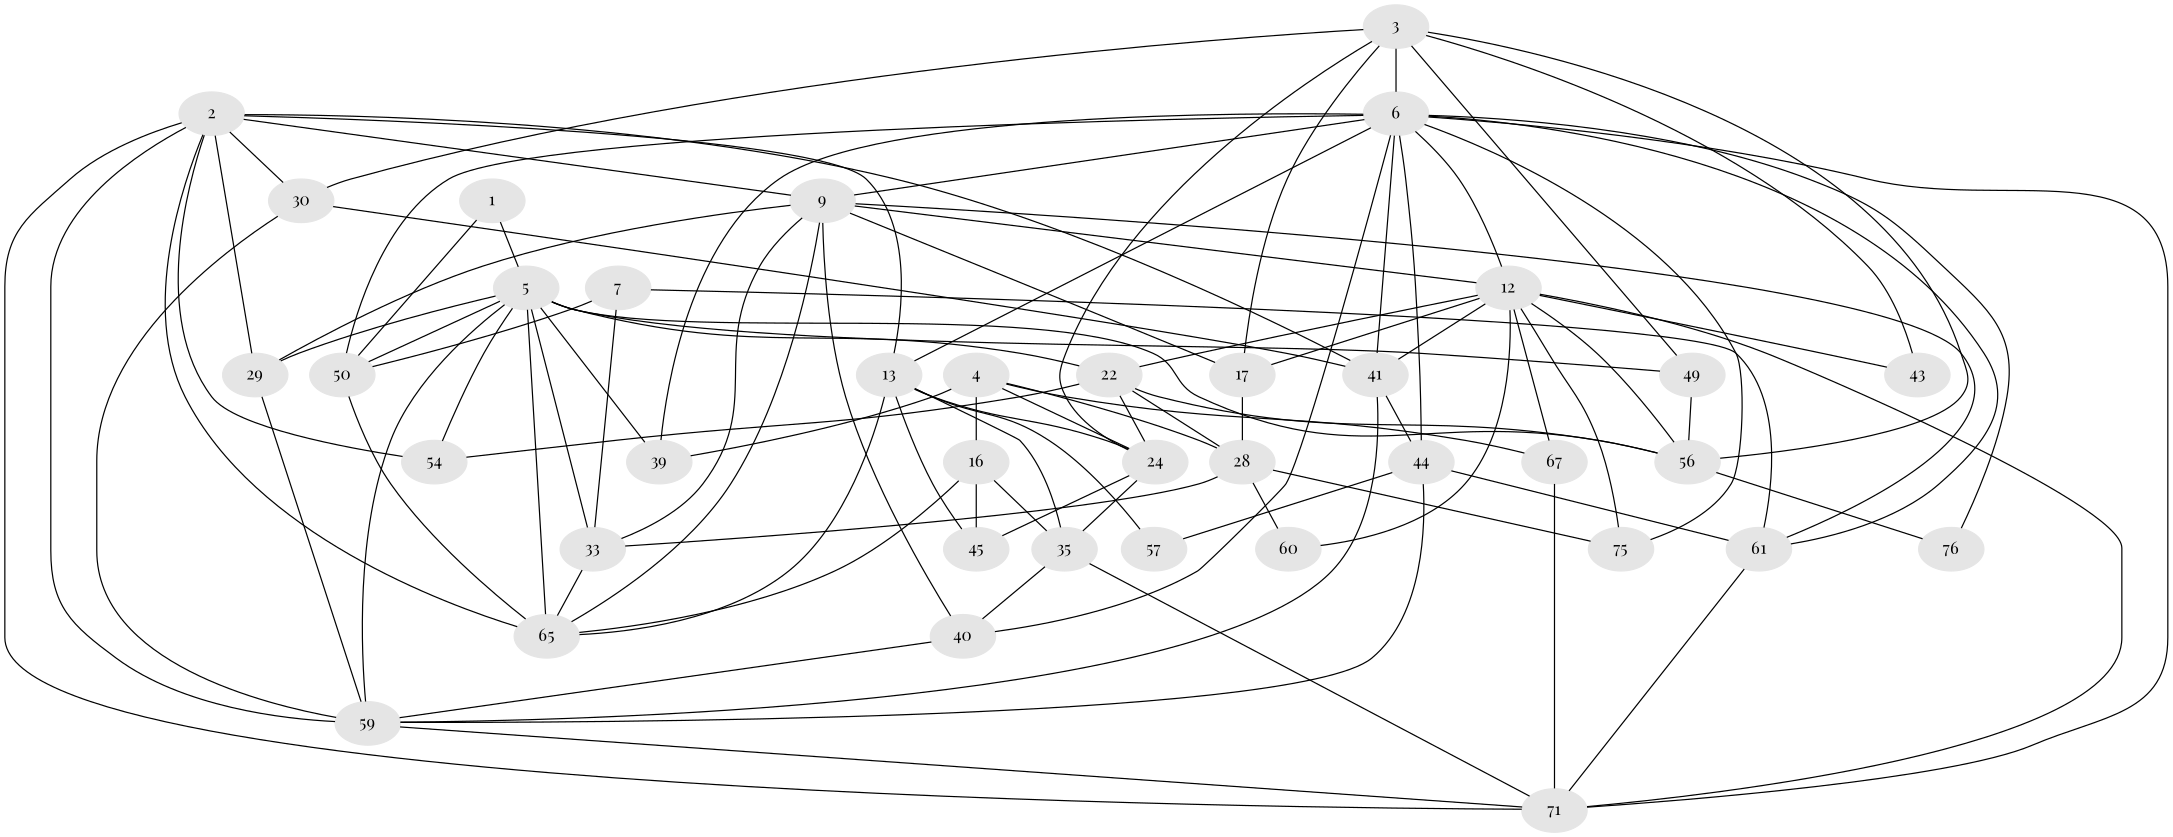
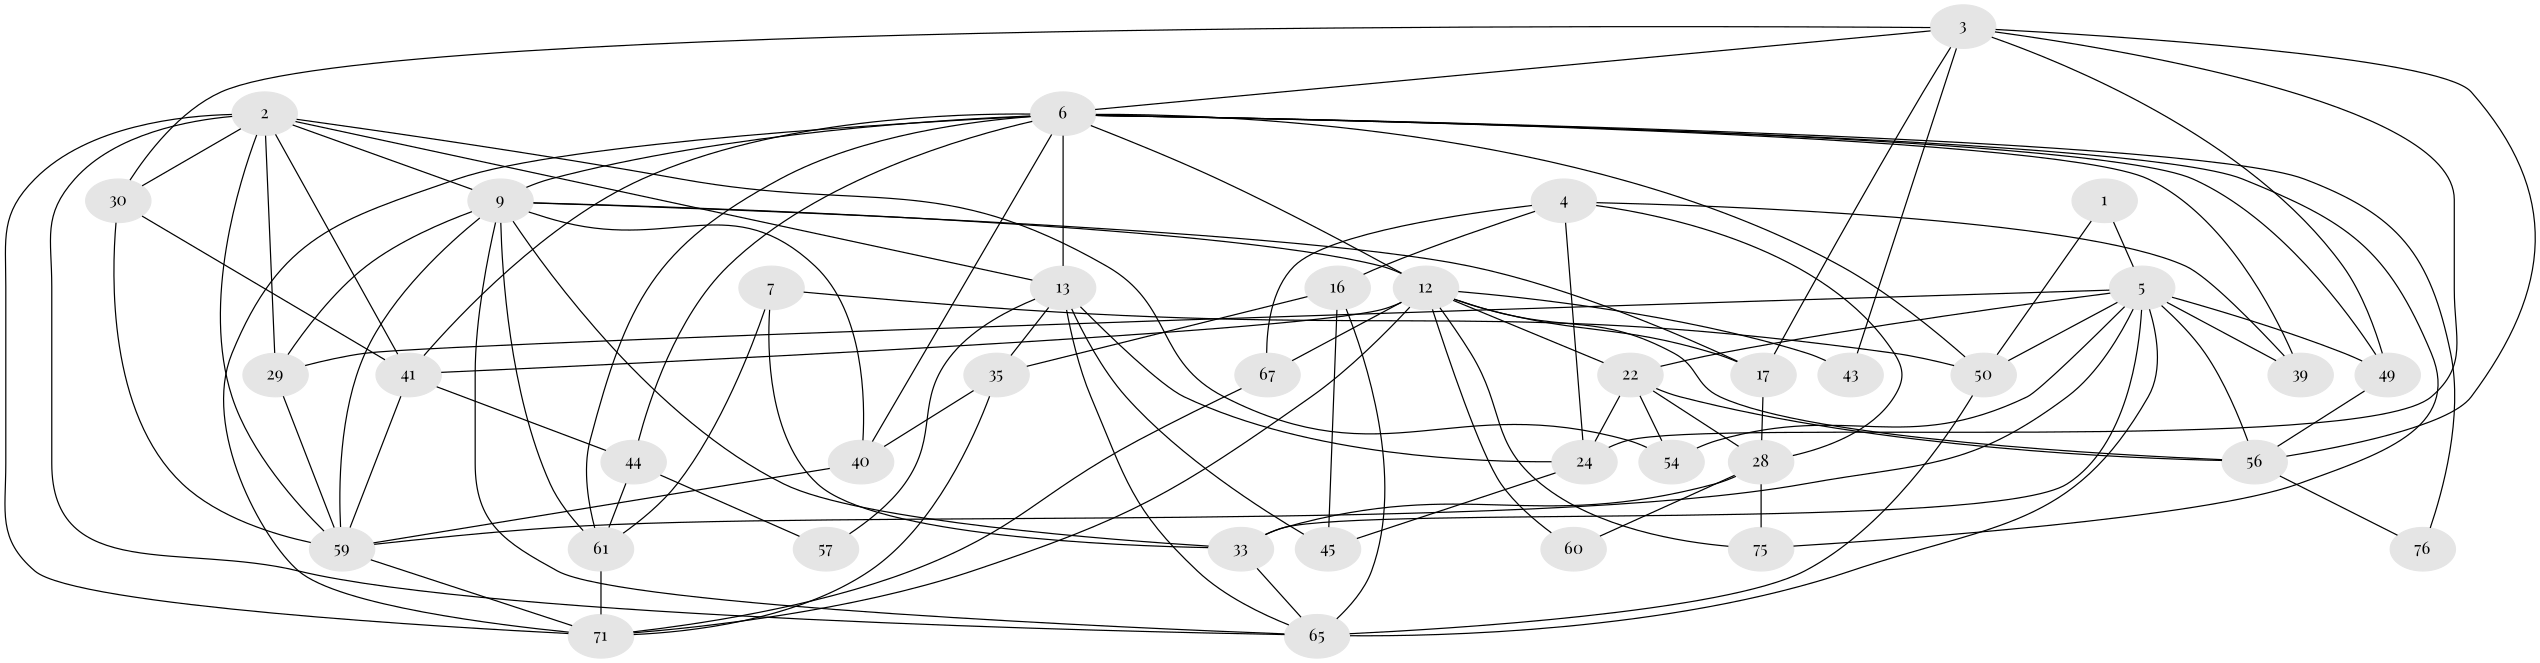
none -> (1774, 136)
(1106, 509) -> none
(983, 711) -> (374, 337)
